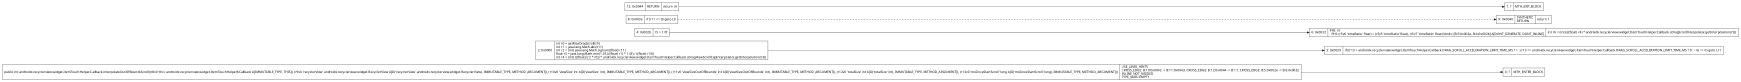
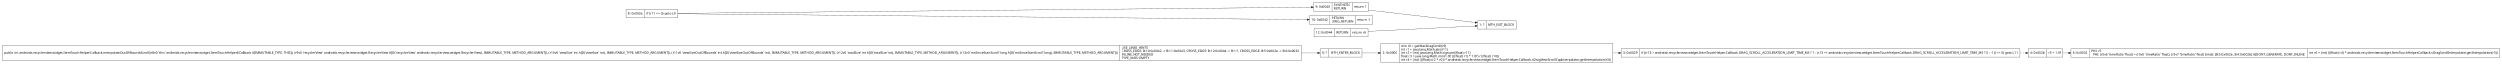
none -> (1422, 16)
(1086, 19) -> (995, 10)
none -> (1341, 20)
(578, 44) -> (1424, 46)
none -> (1370, 53)
none -> (2023, 53)
